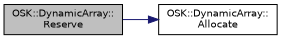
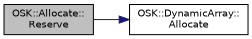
(63, 20) -> (49, 20)
